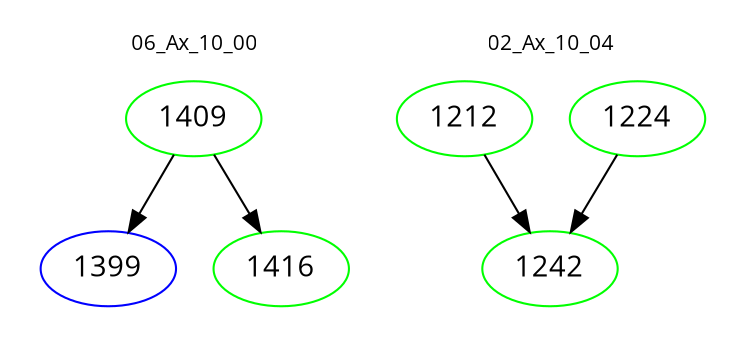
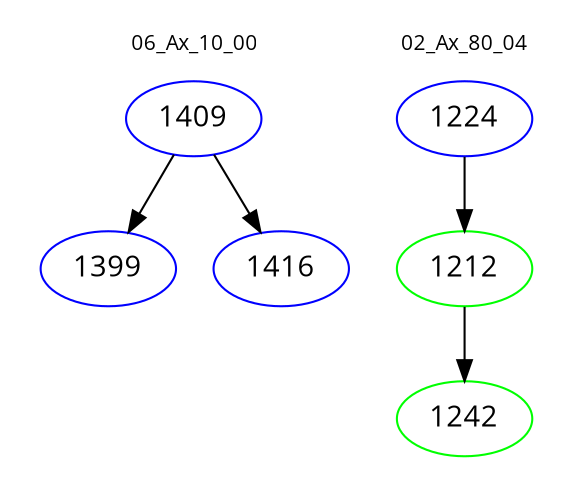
(551, 45) -> (465, 45)
(194, 119) -> (194, 119)
(638, 119) -> (465, 119)
(599, 184) -> (465, 184)
(281, 269) -> (281, 269)
